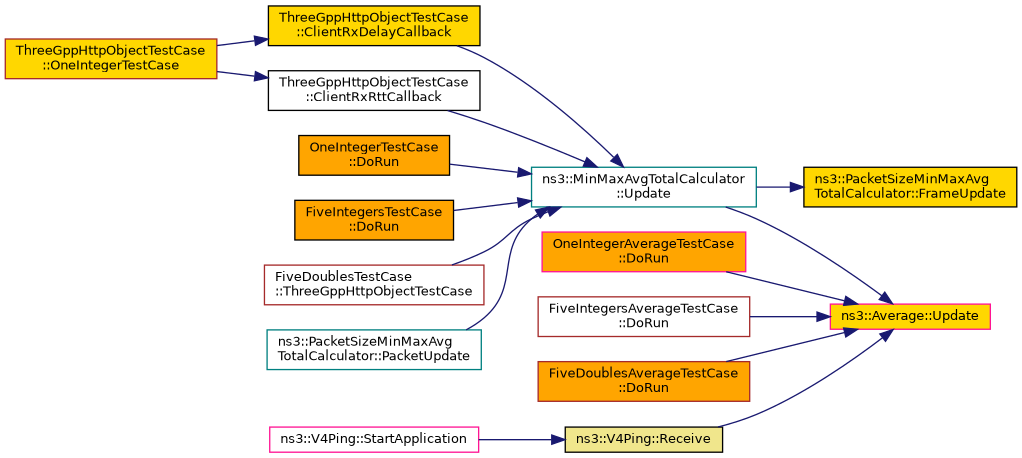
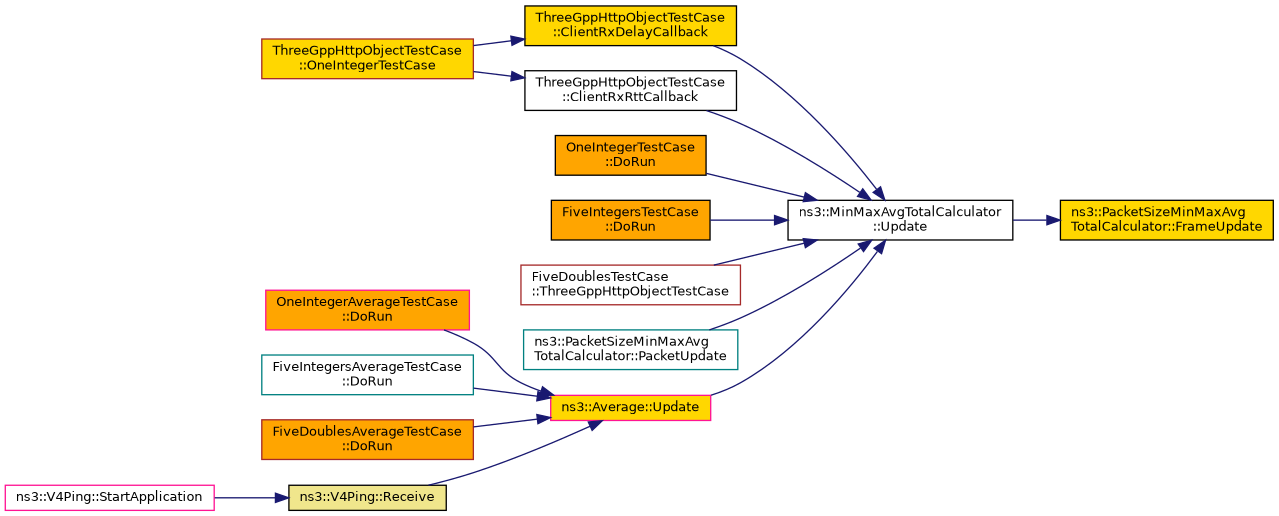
(644, 187) -> (900, 220)
(807, 246) -> (804, 335)
(644, 317) -> (368, 375)
